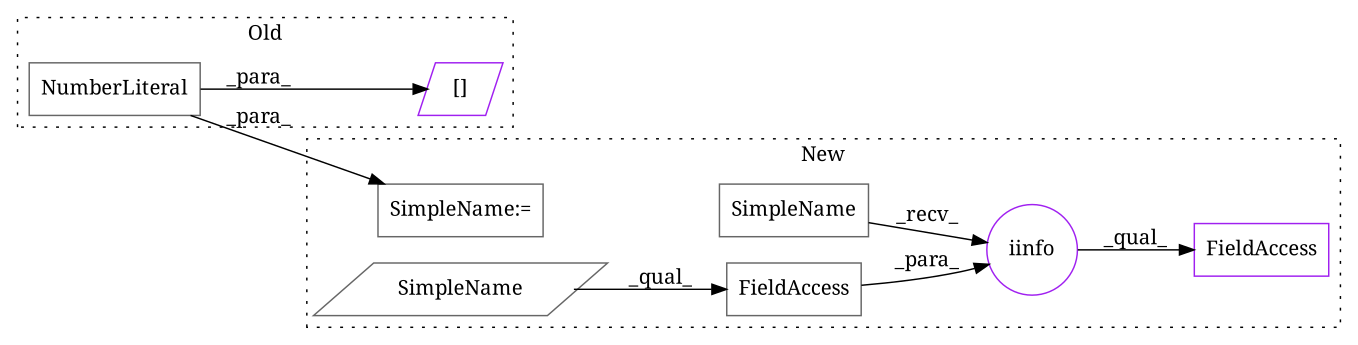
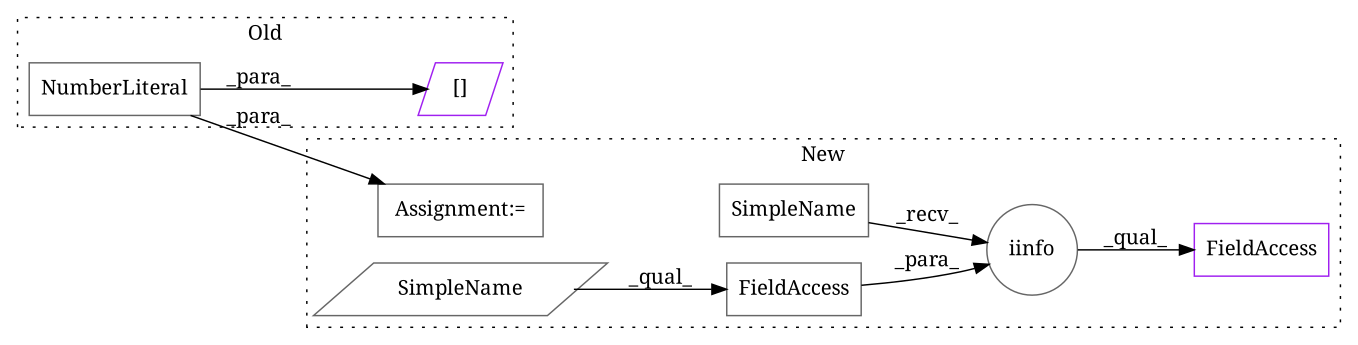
(461, 210) -> (461, 210)
(1032, 250) -> (1032, 250)
